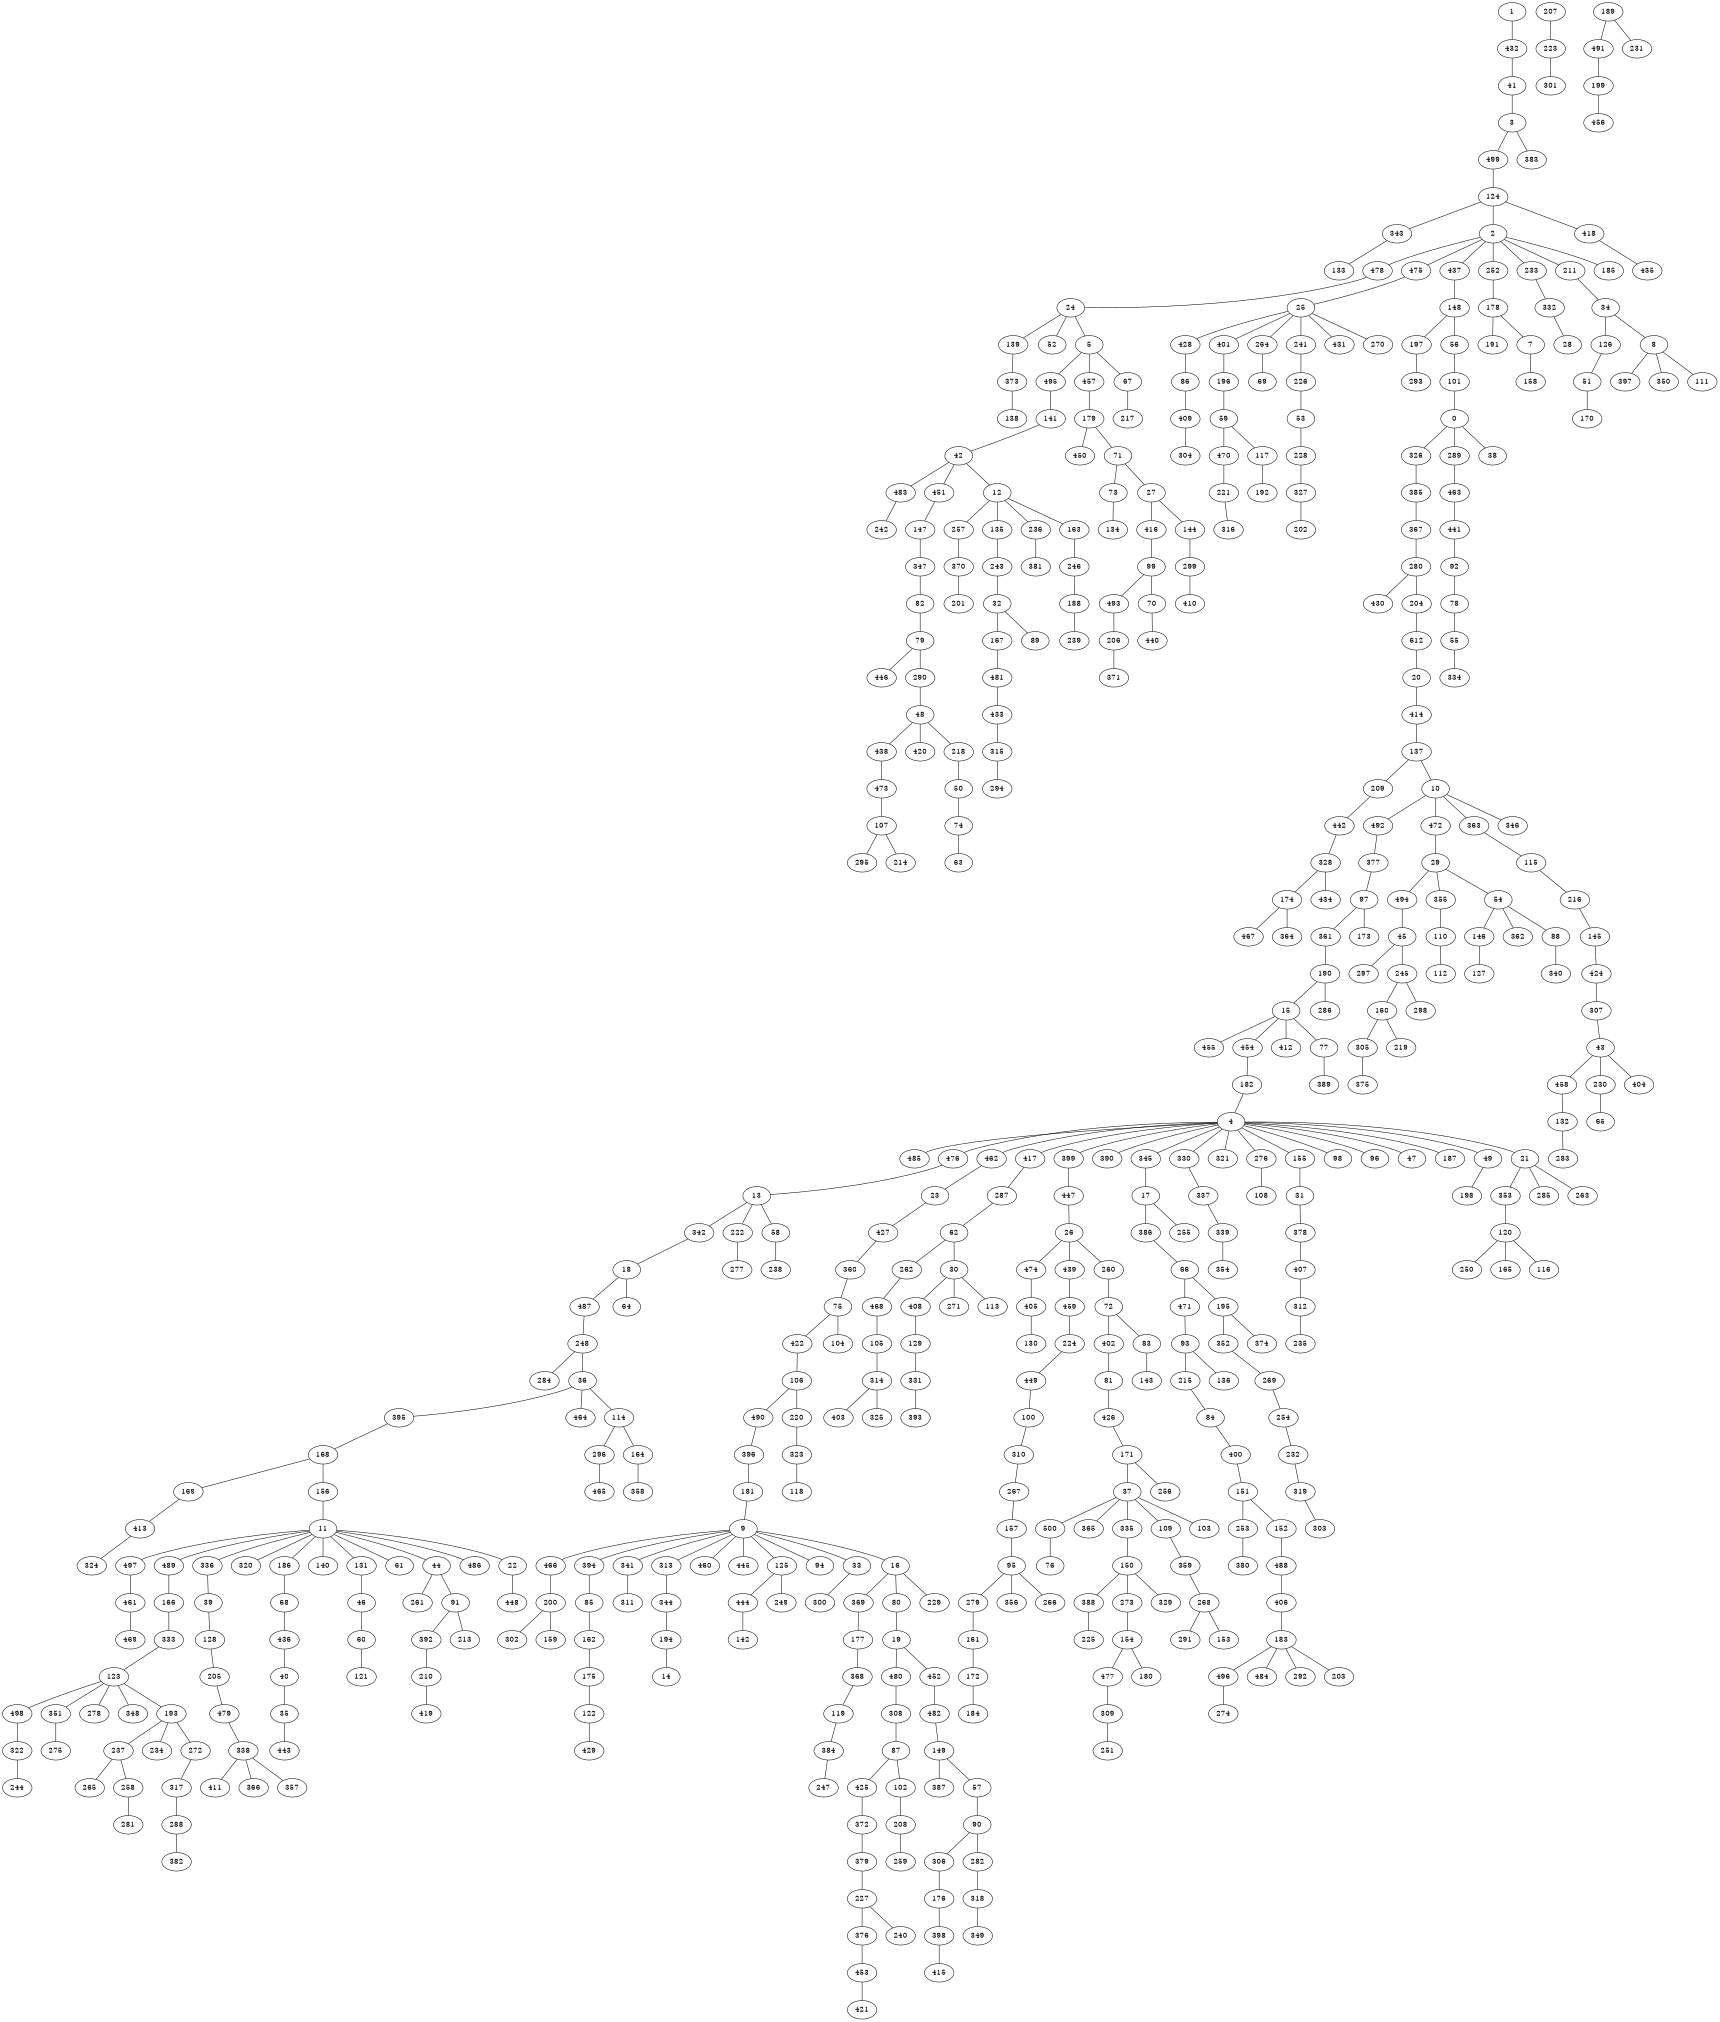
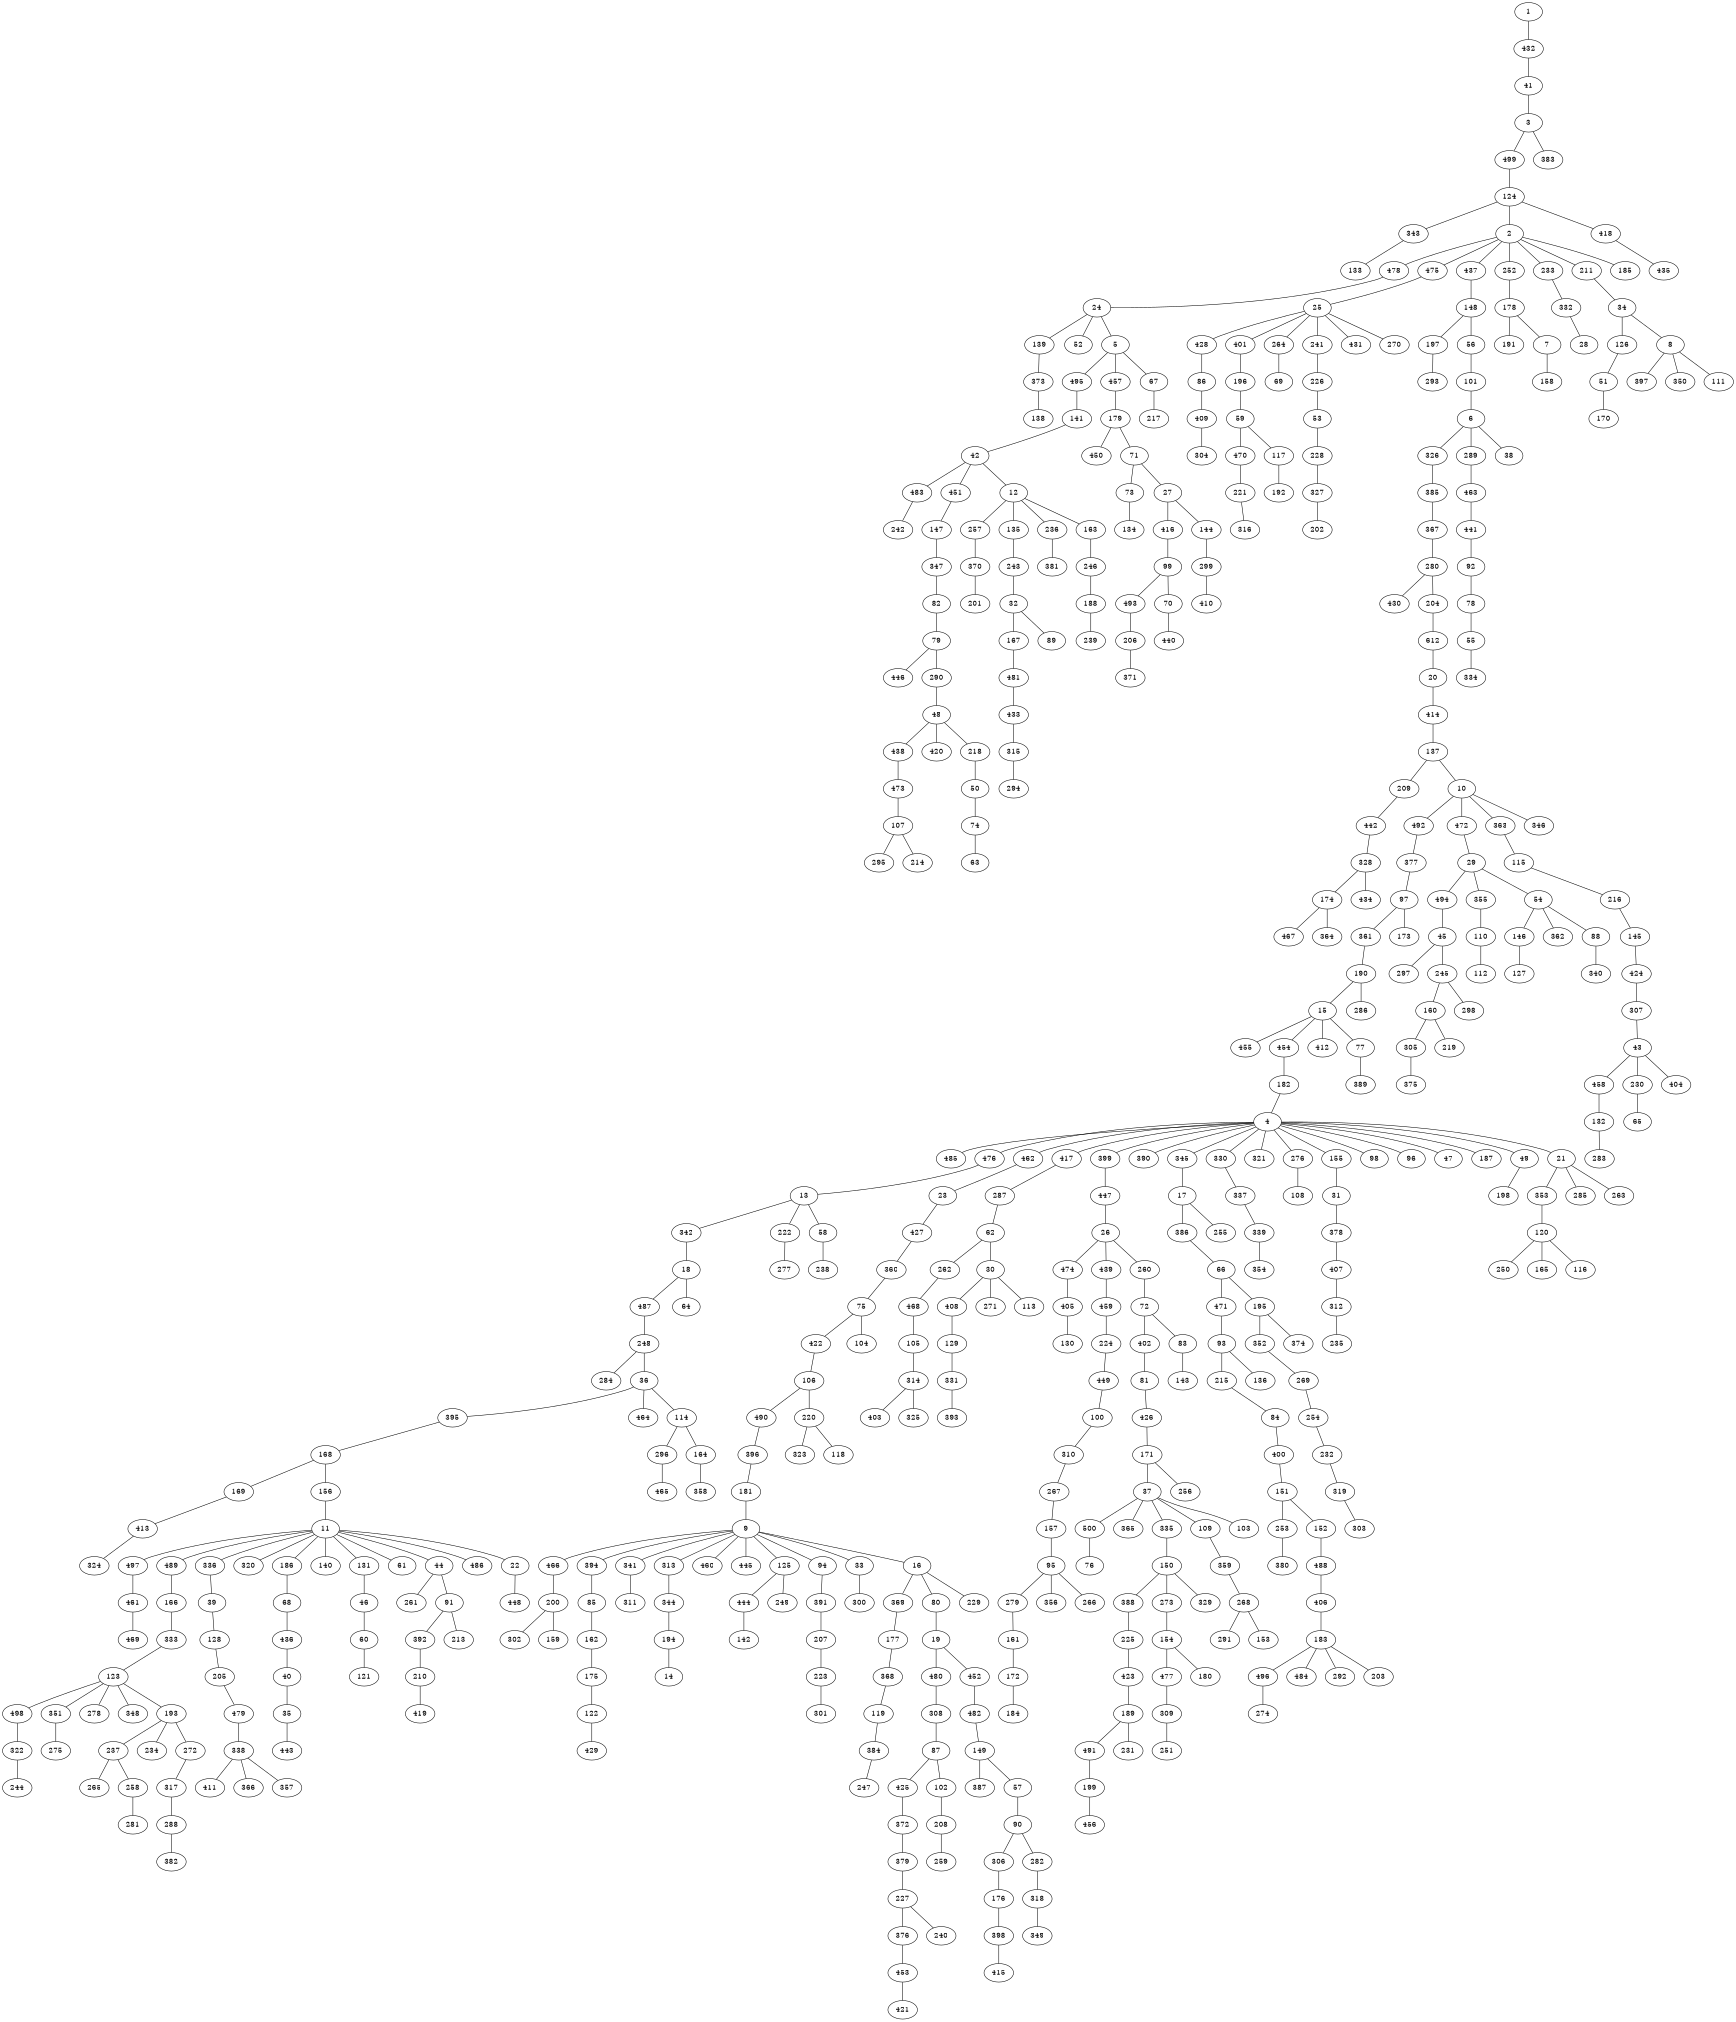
(1455, 419) -> (1471, 419)
(797, 1473) -> (824, 1436)
none -> (821, 1603)
none -> (1128, 1677)
